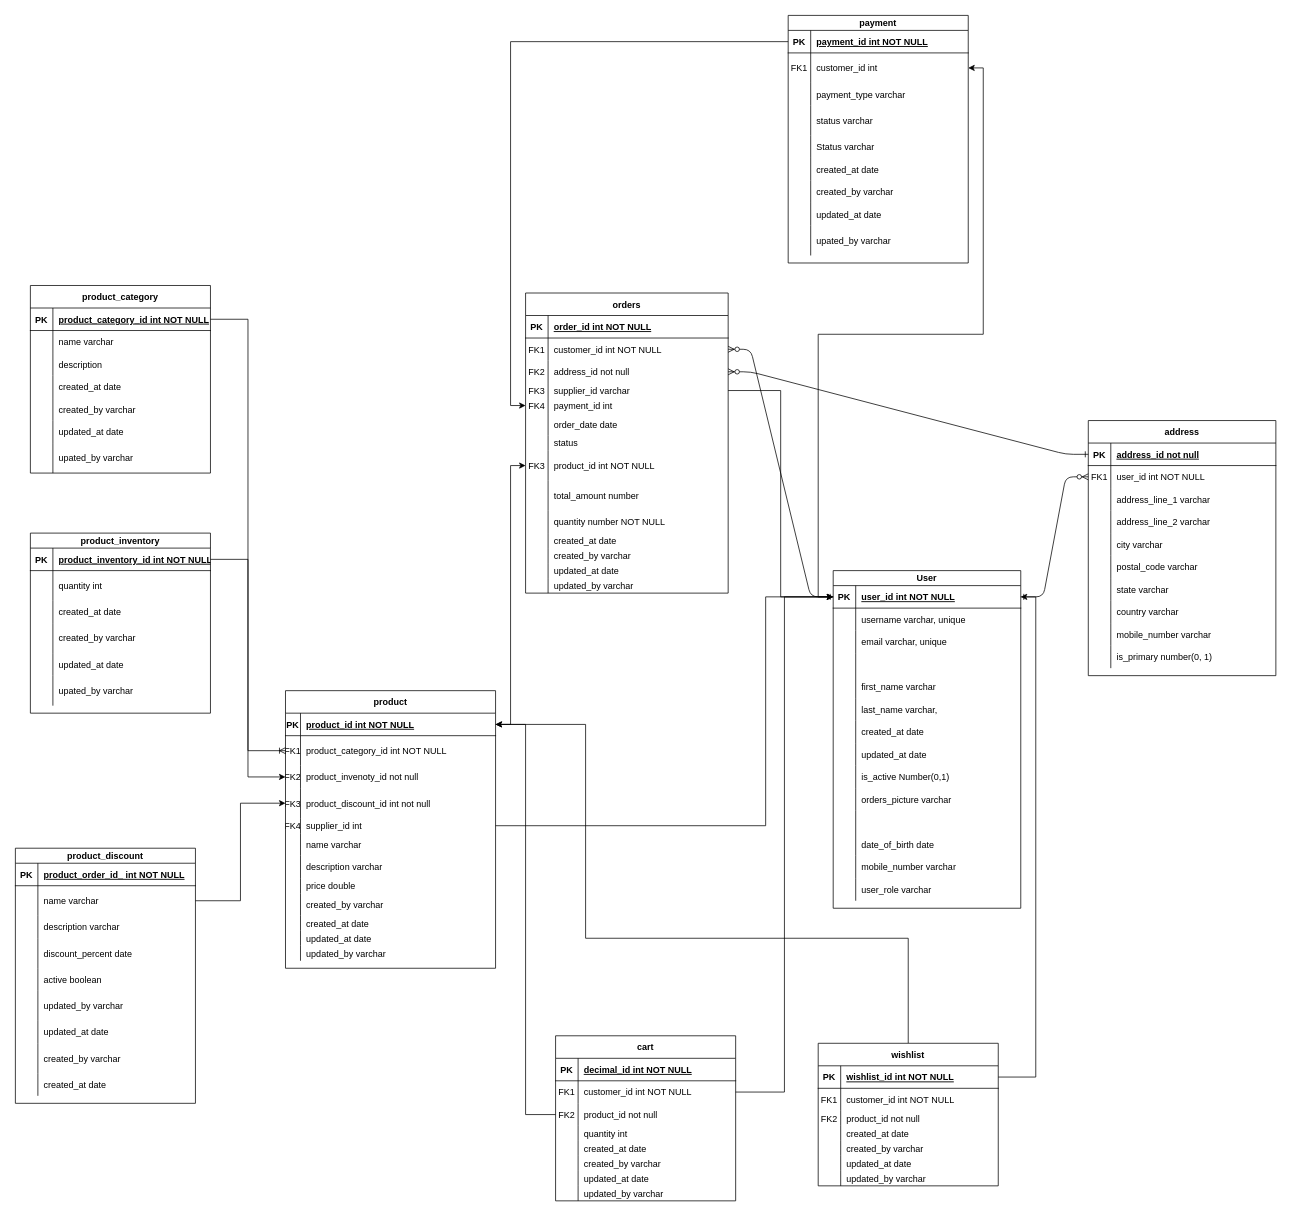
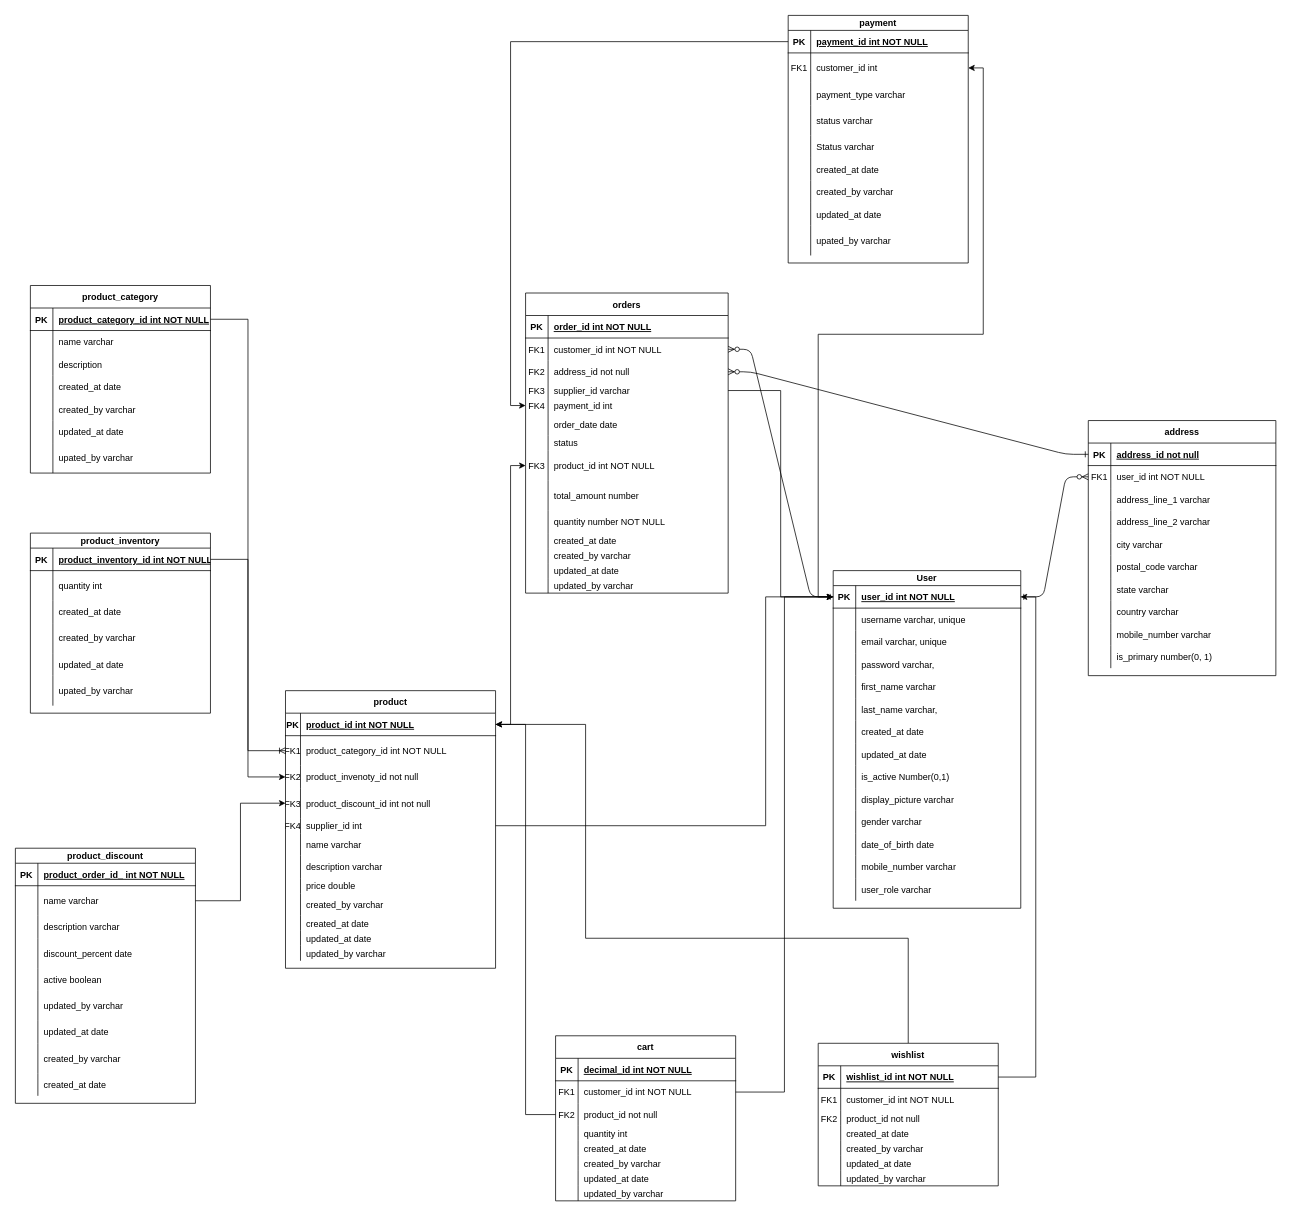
none -> (938, 664)
(914, 800) -> (914, 800)
none -> (938, 822)
